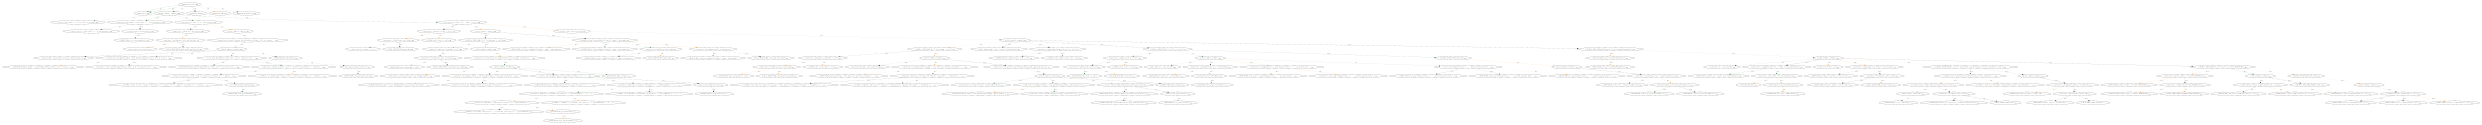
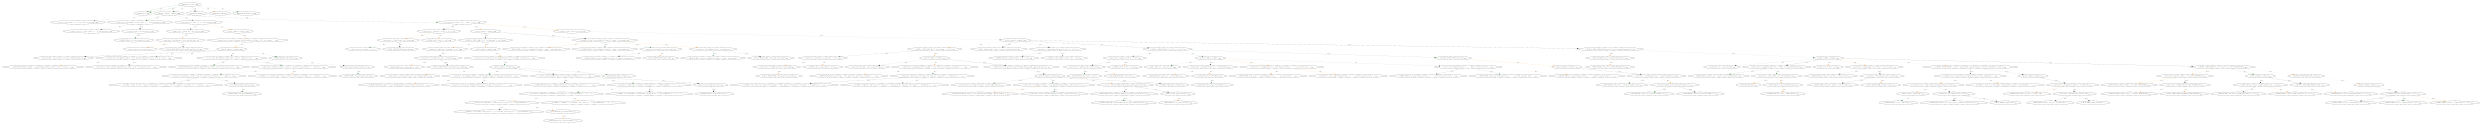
(734, 76) -> none
